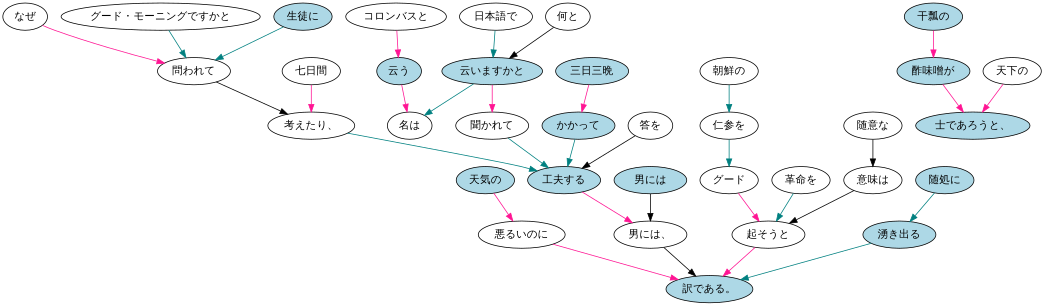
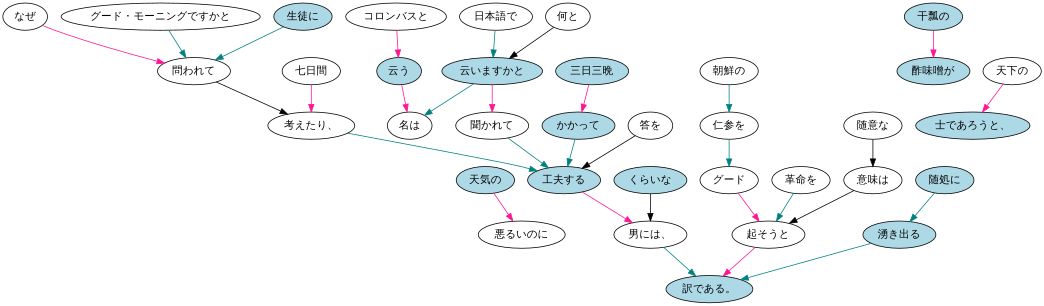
(951, 95) -> none
(650, 180) -> (650, 180)
(677, 259) -> (677, 259)
(612, 261) -> none
